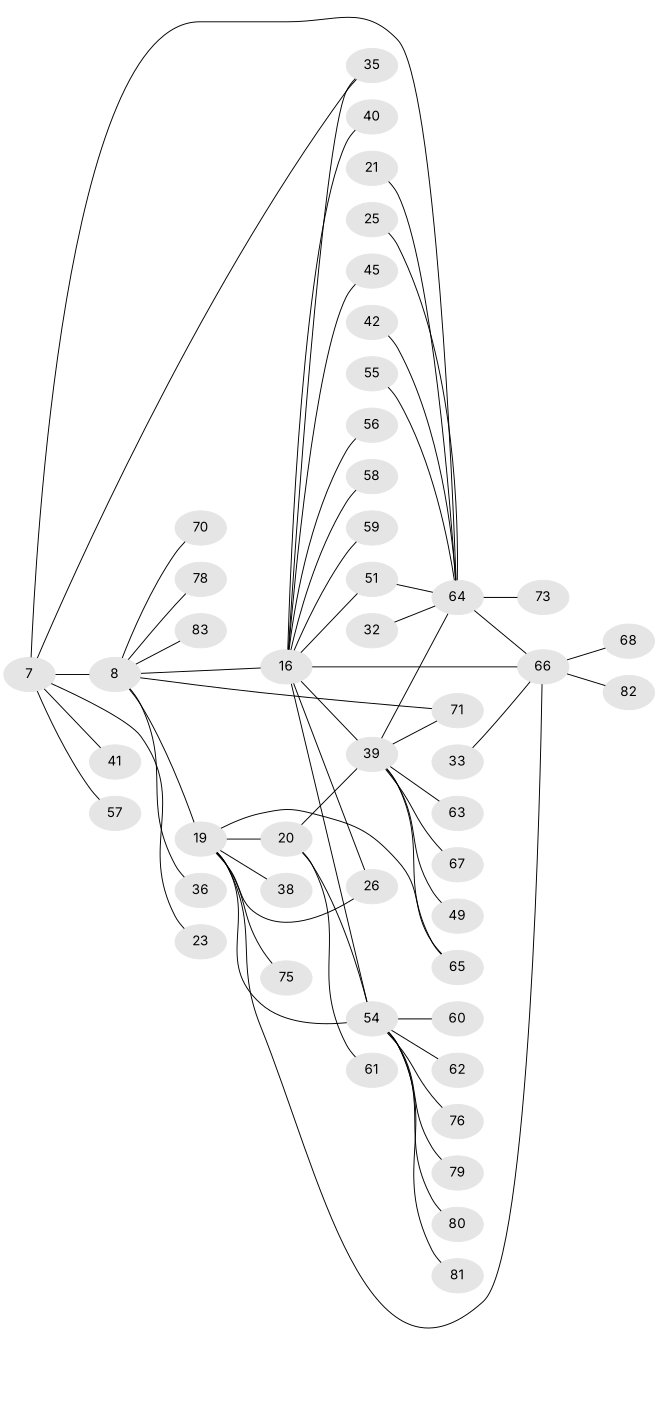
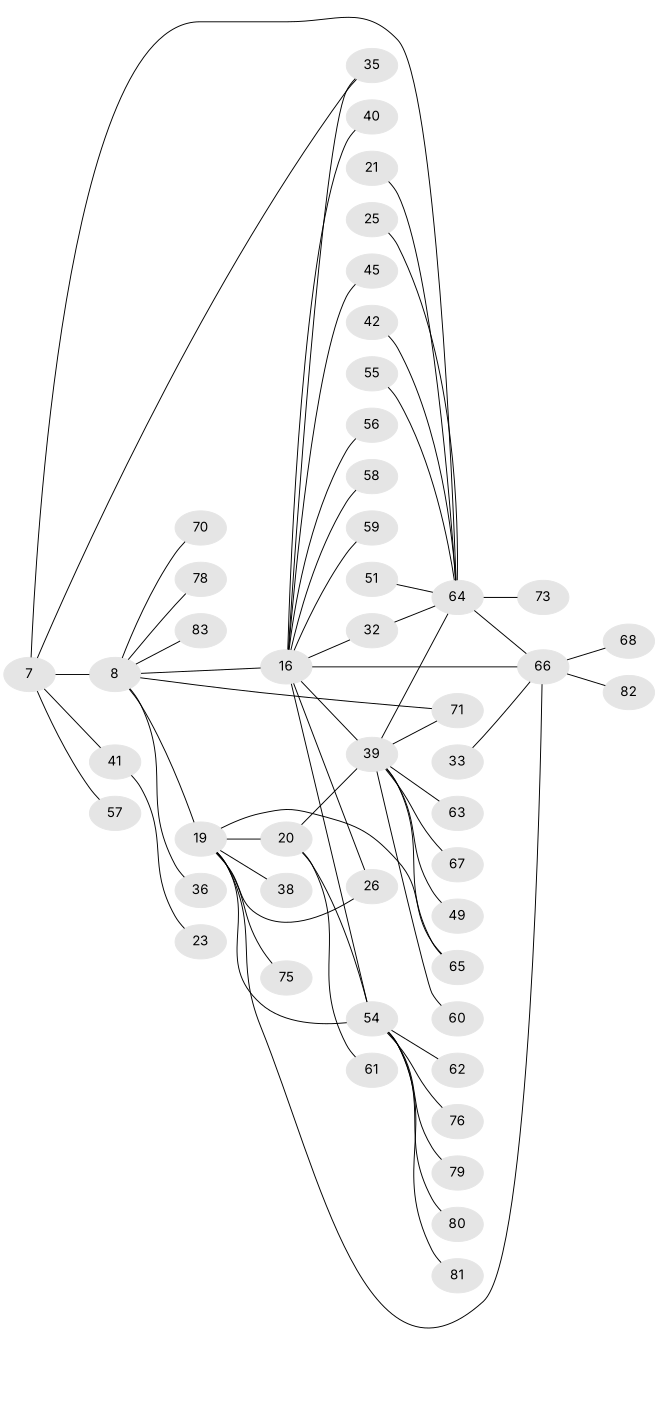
(329, 623) -> (329, 649)
(146, 746) -> (158, 852)
(415, 1019) -> (405, 890)
